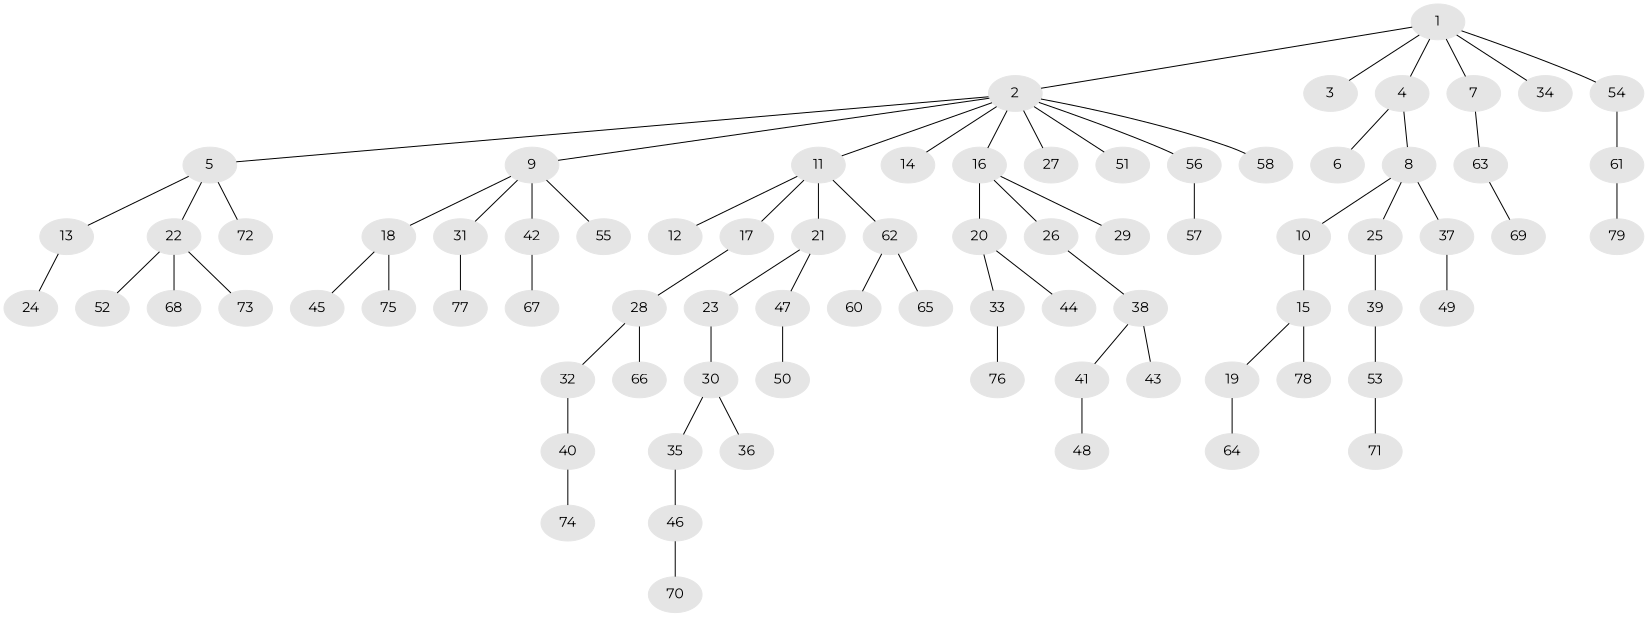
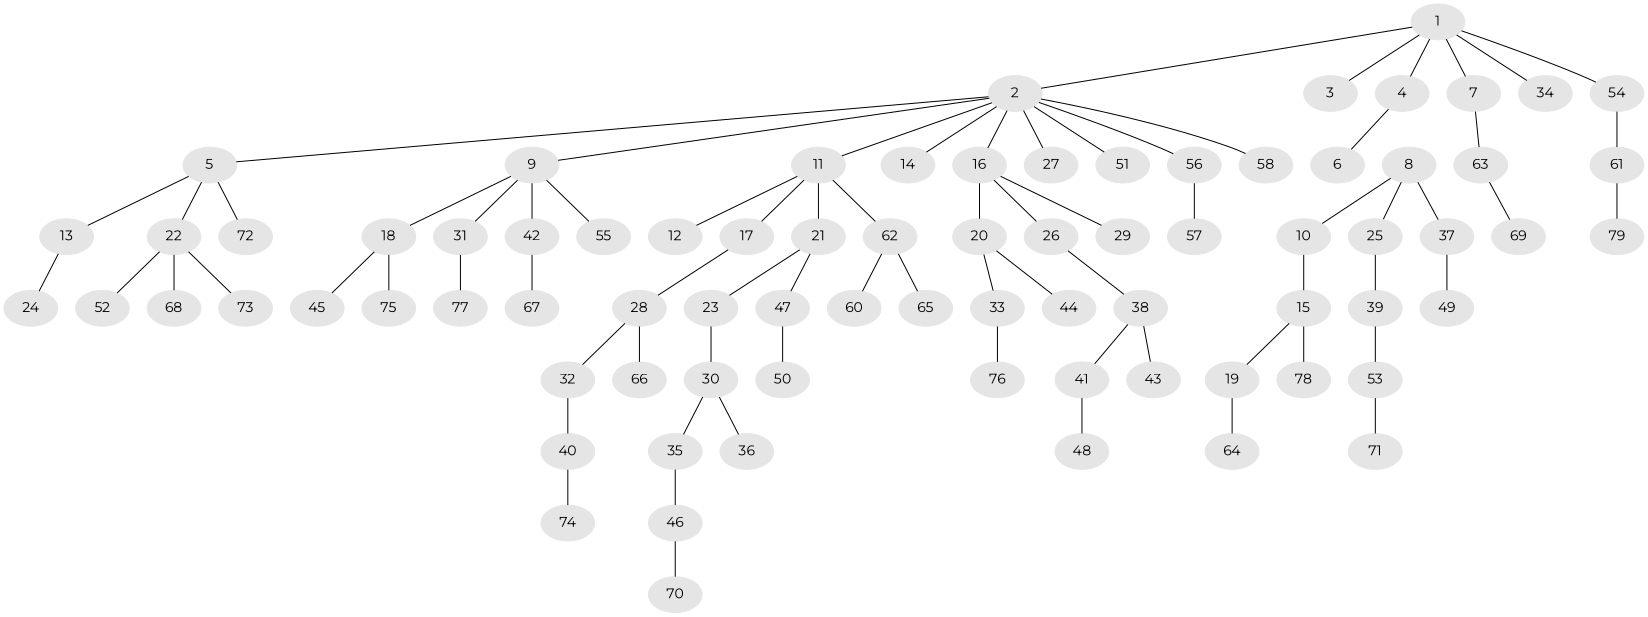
(1406, 129) -> none
